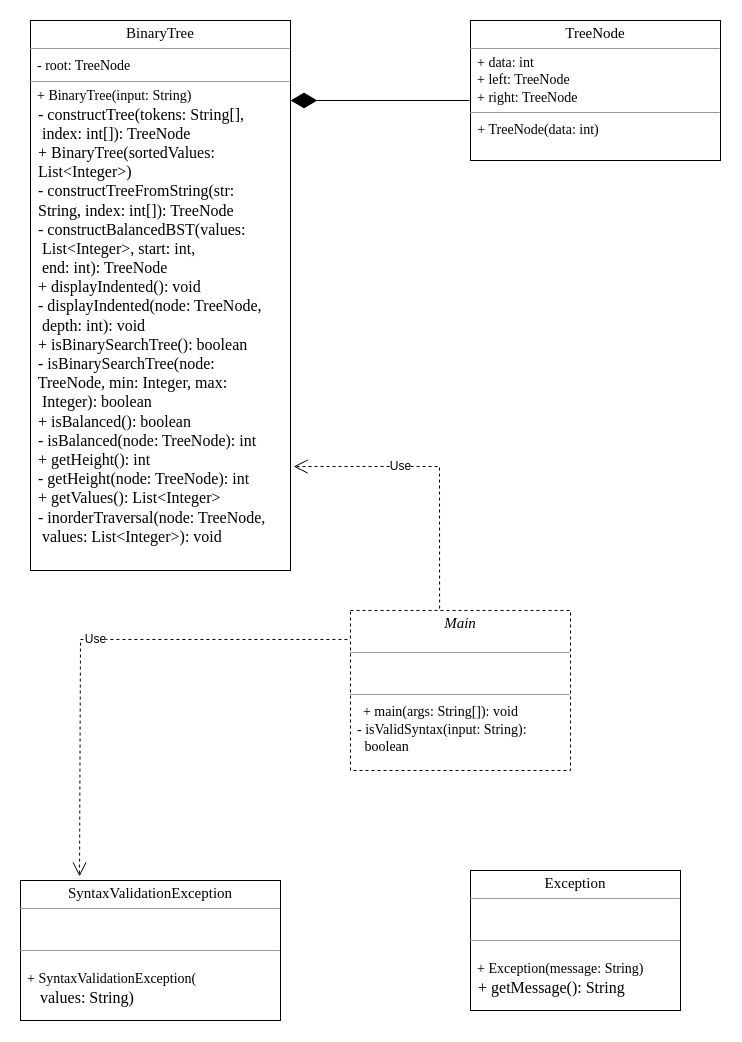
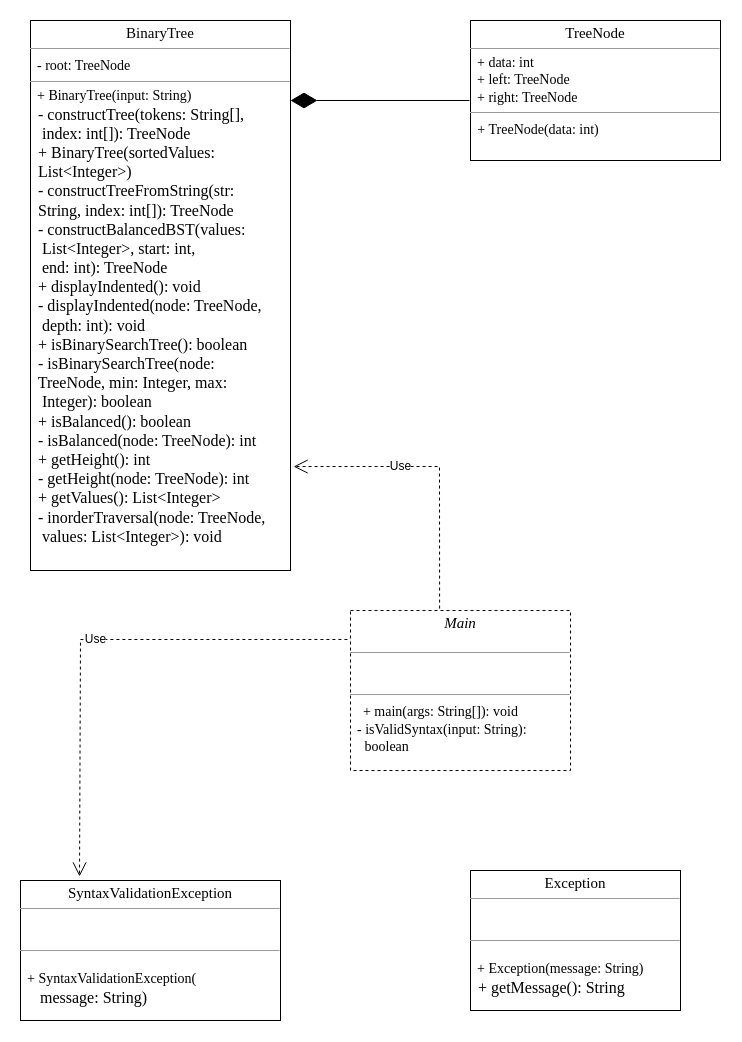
(107, 902) -> (107, 902)
